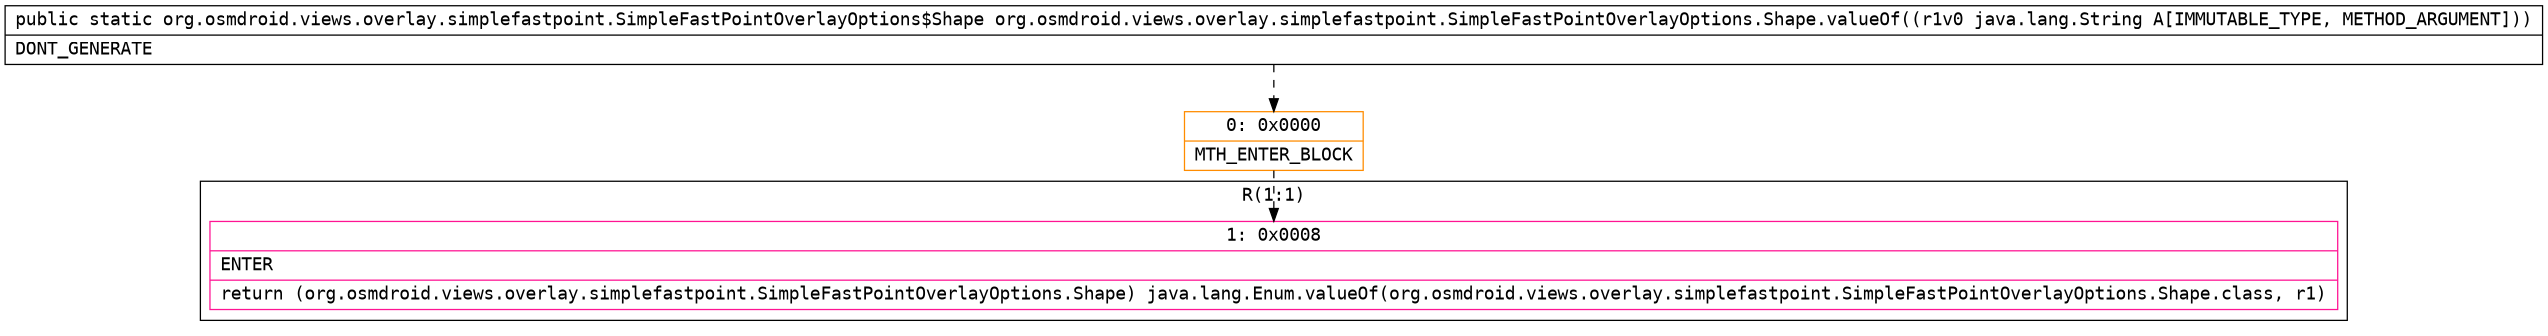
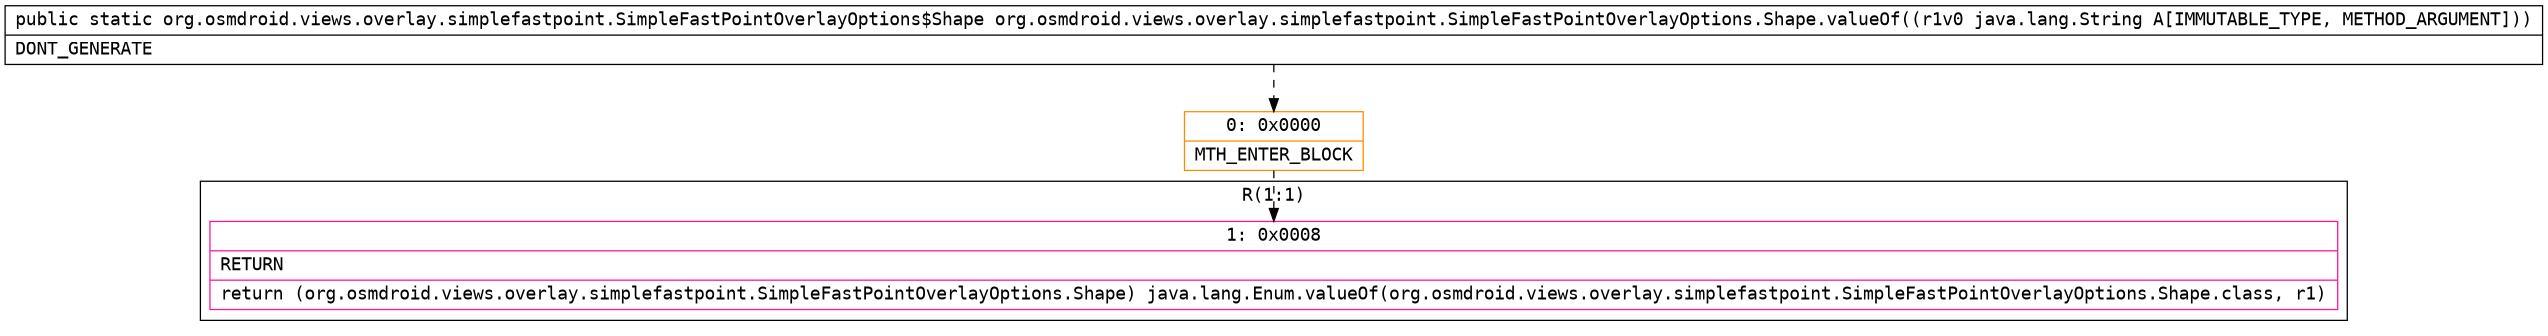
(247, 265) -> (252, 265)
